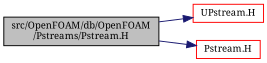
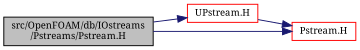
none -> (270, 22)
(81, 31) -> (78, 31)
